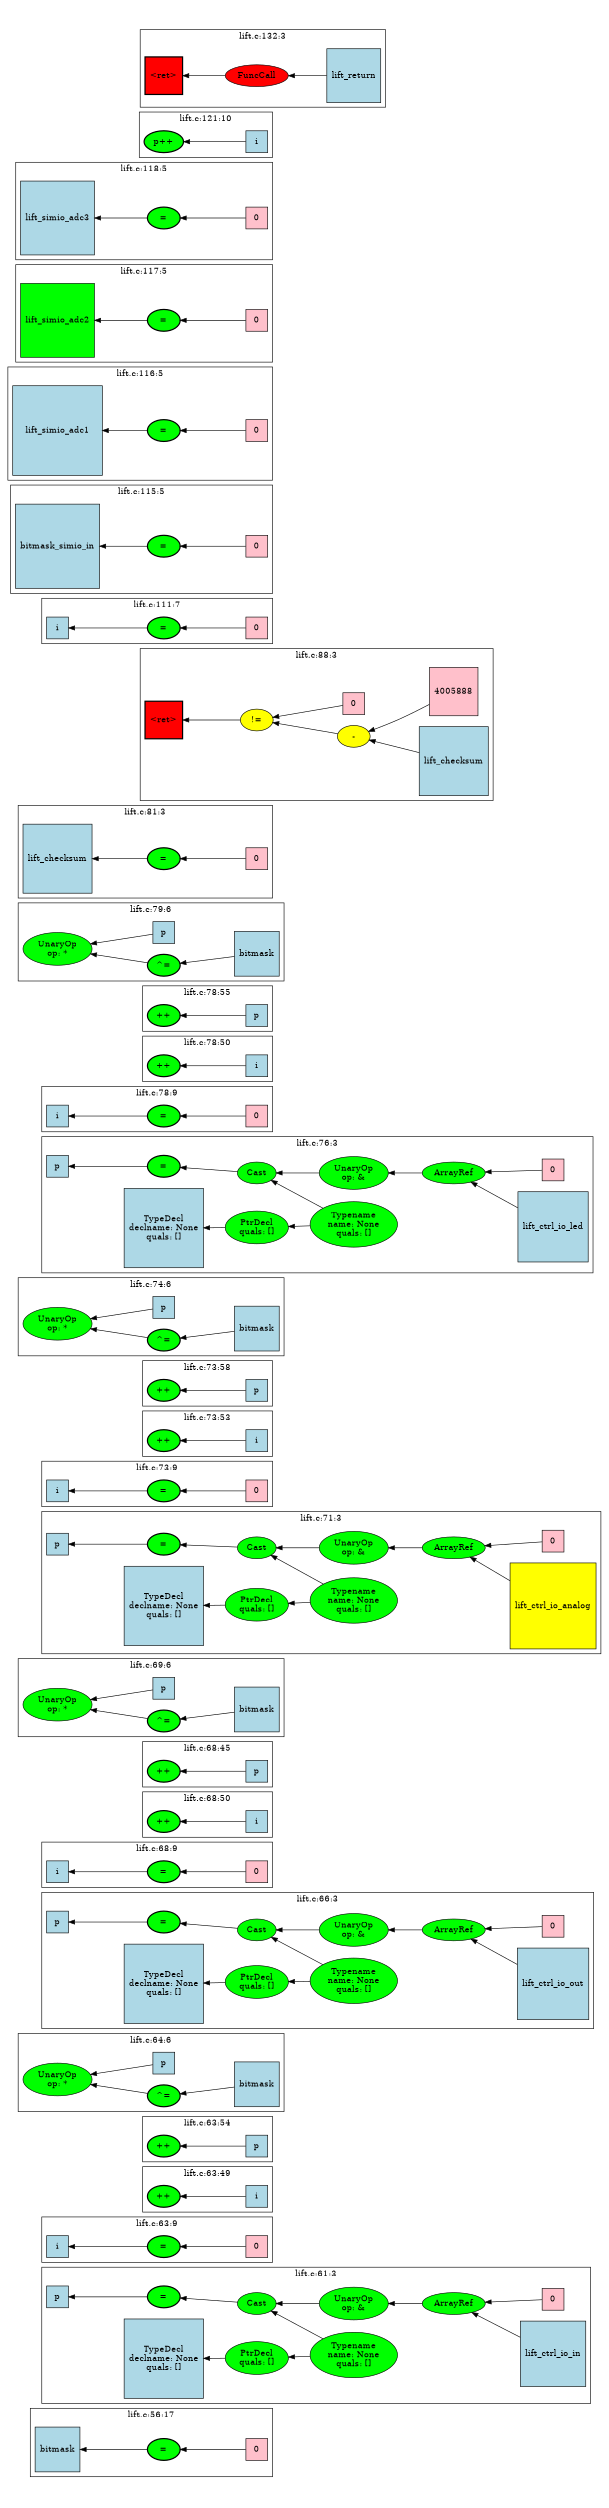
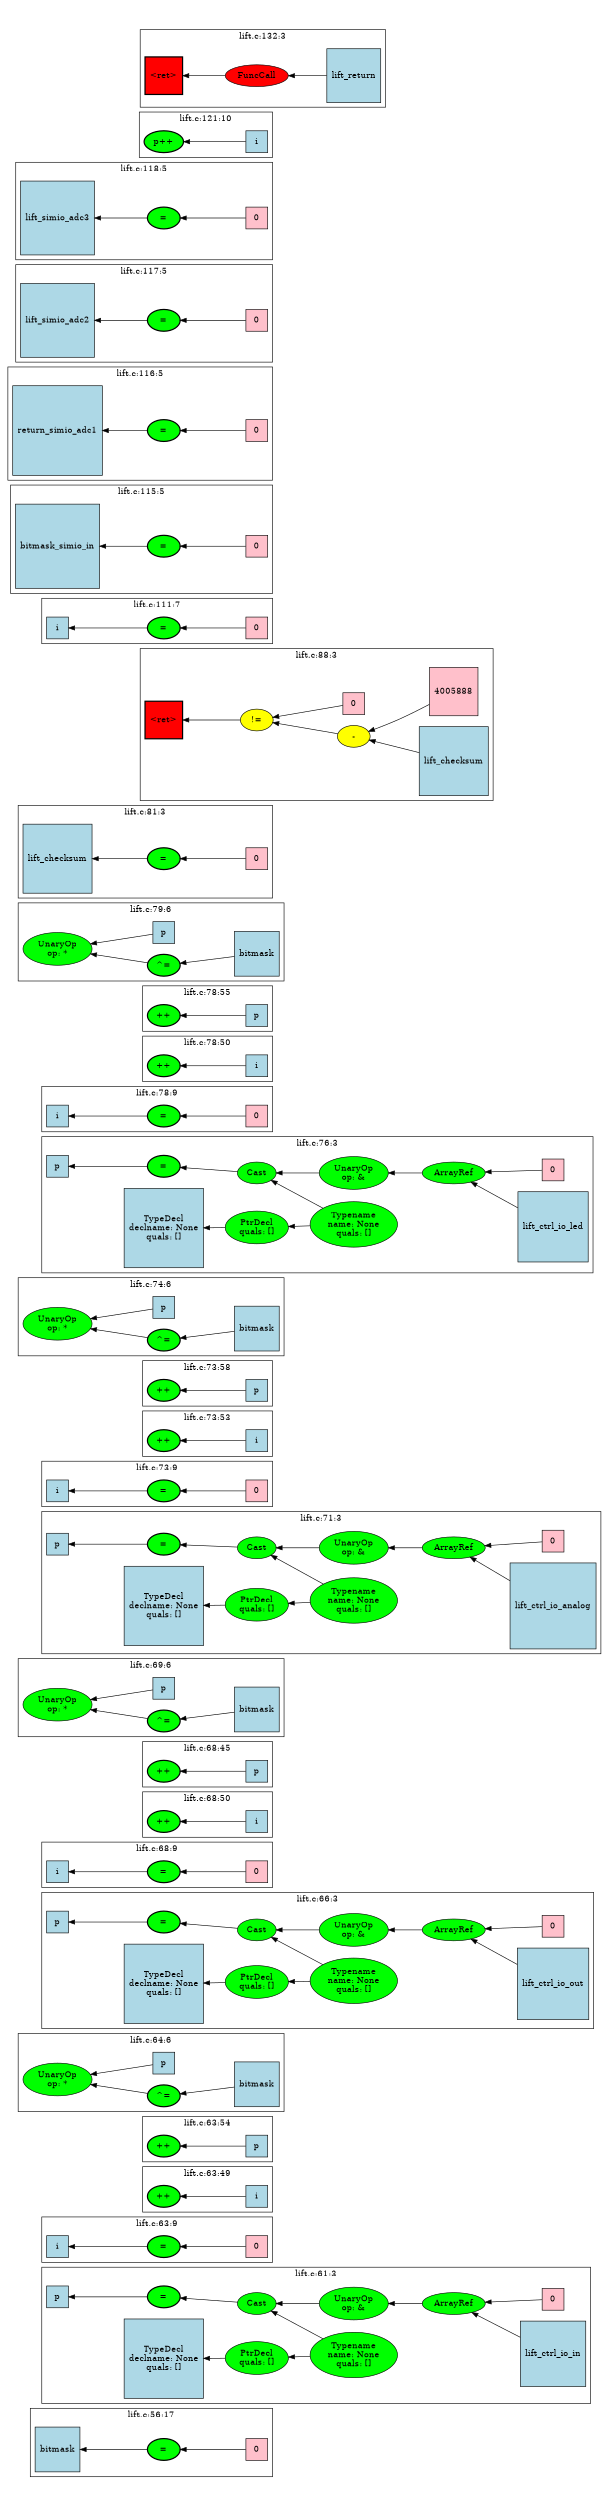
(58, 320) -> (58, 320)
(58, 431) -> (58, 431)
(553, 1606) -> (553, 1606)
